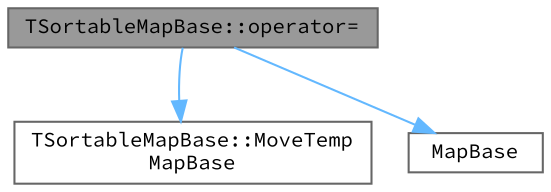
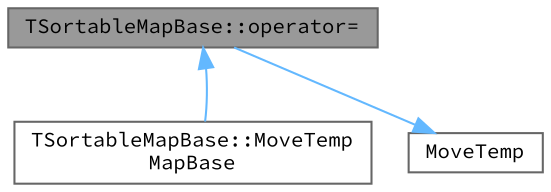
(180, 74) -> (207, 95)
(476, 153) -> (476, 153)
